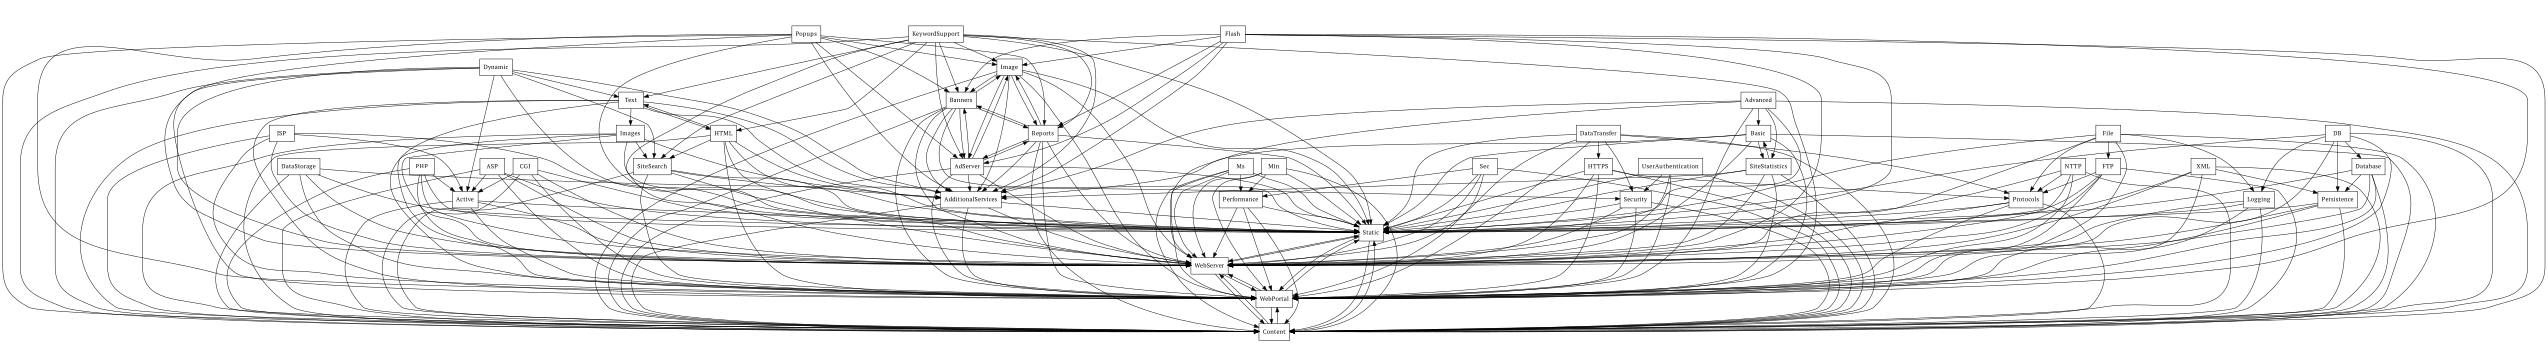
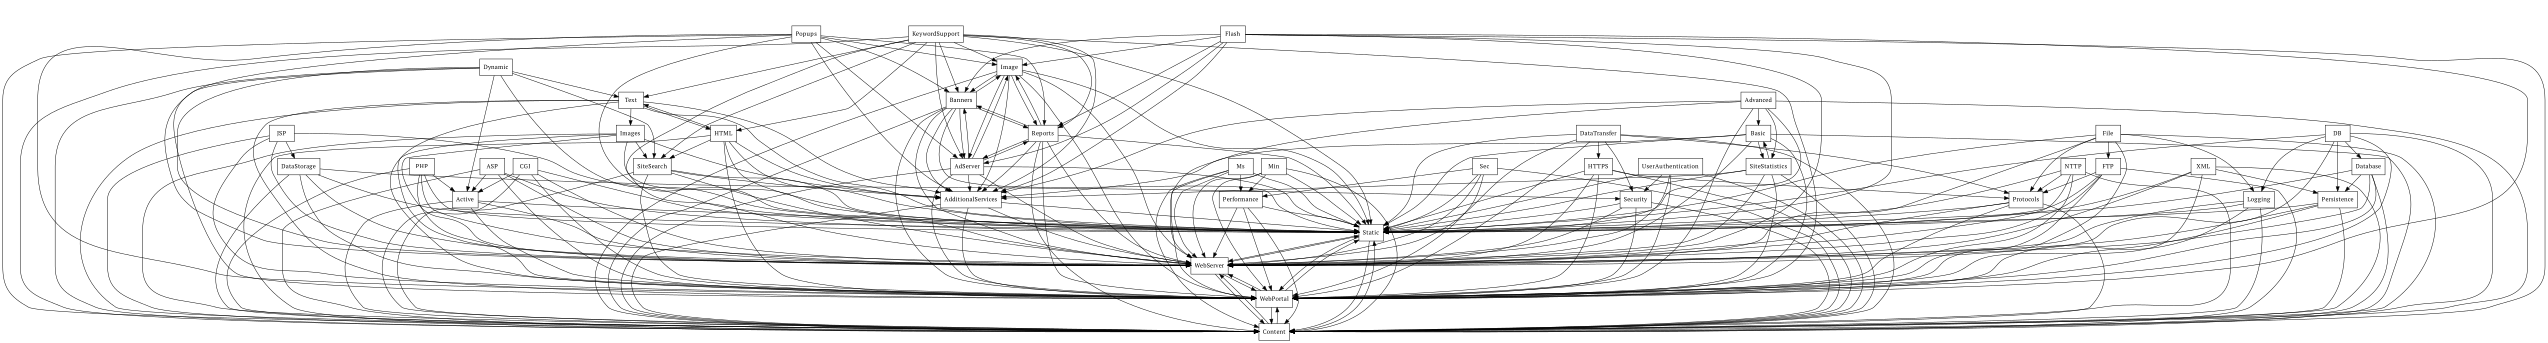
(732, 108) -> none
(386, 144) -> (289, 148)
